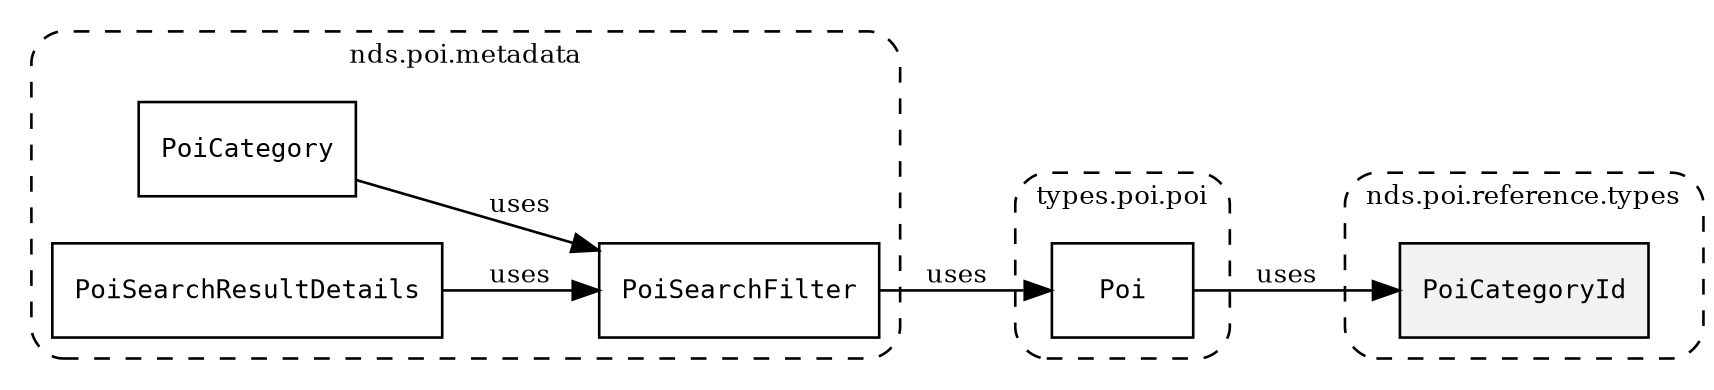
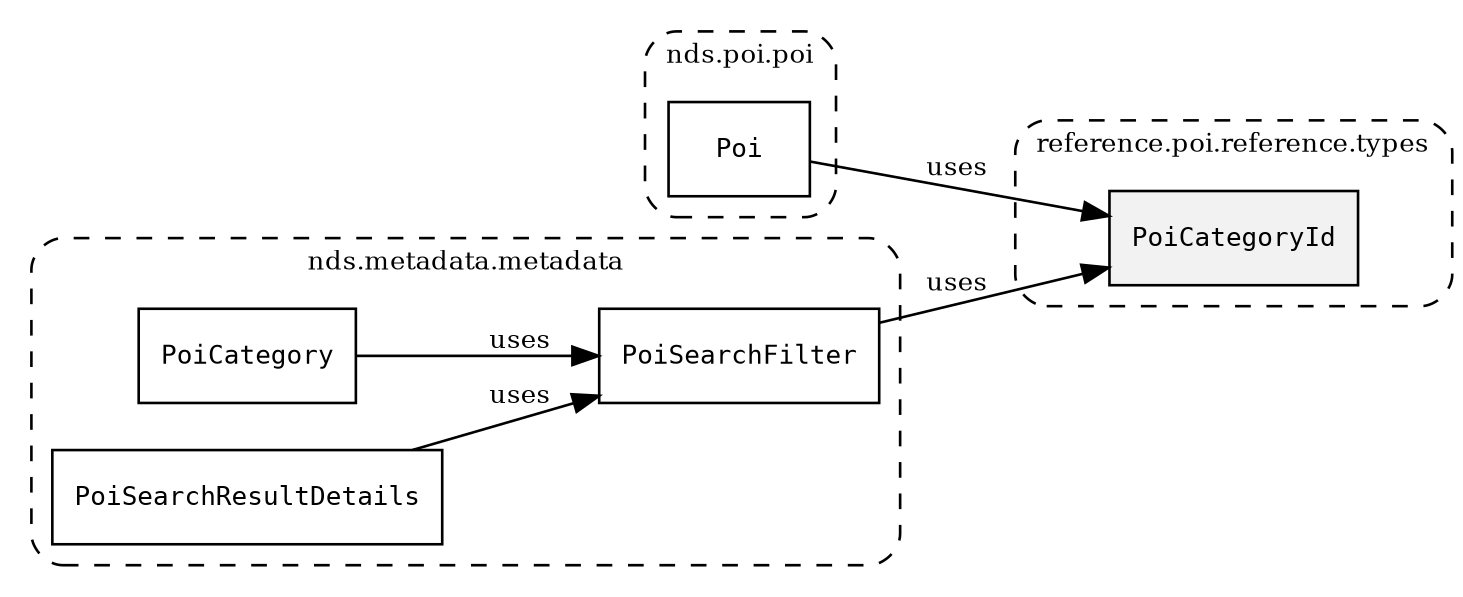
(466, 56) -> (466, 263)
(1123, 198) -> (741, 56)
(1524, 198) -> (1234, 145)
(951, 290) -> (981, 298)
